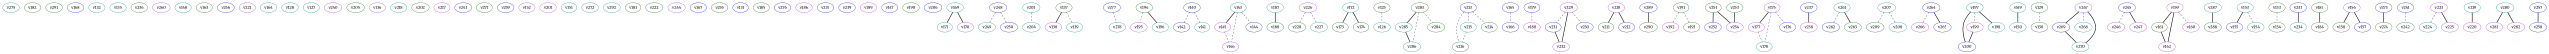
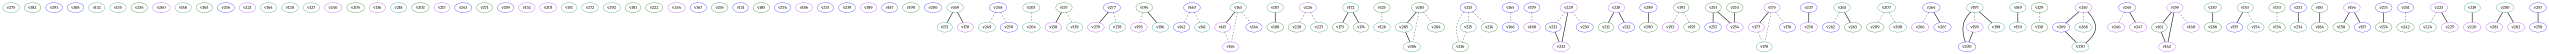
(54, 8) -> (54, 8)
none -> (1096, 27)
